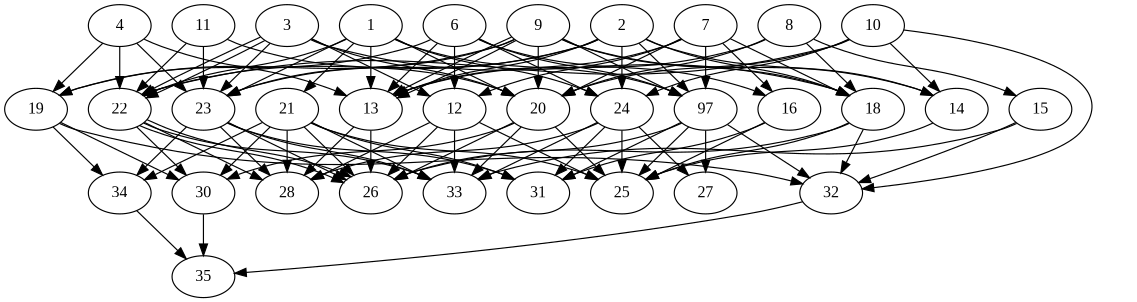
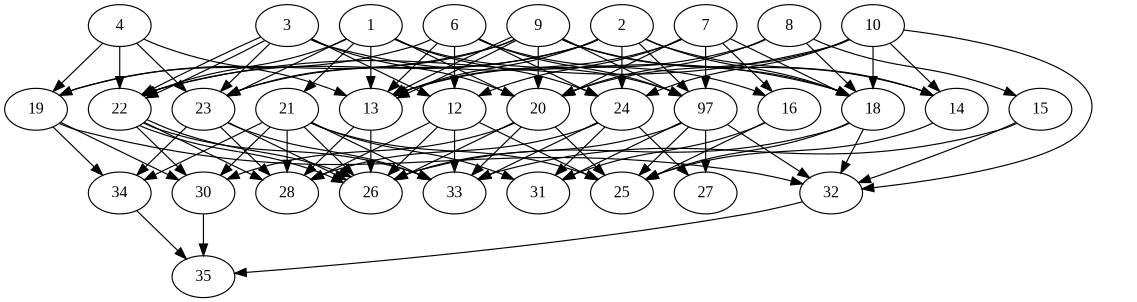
(203, 26) -> none
none -> (873, 67)
(622, 145) -> none
(365, 151) -> none
